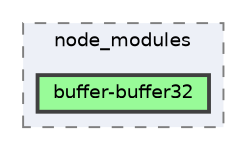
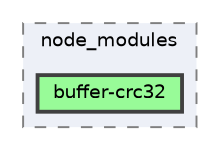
(123, 93) -> (110, 93)
